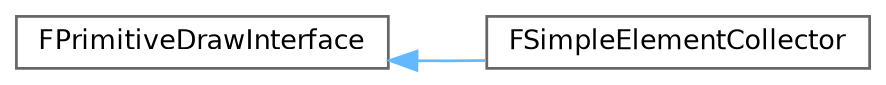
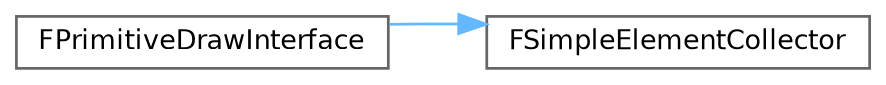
(452, 61) -> (424, 24)
